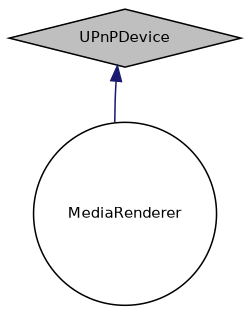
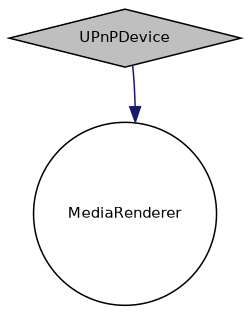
(115, 102) -> (134, 86)
